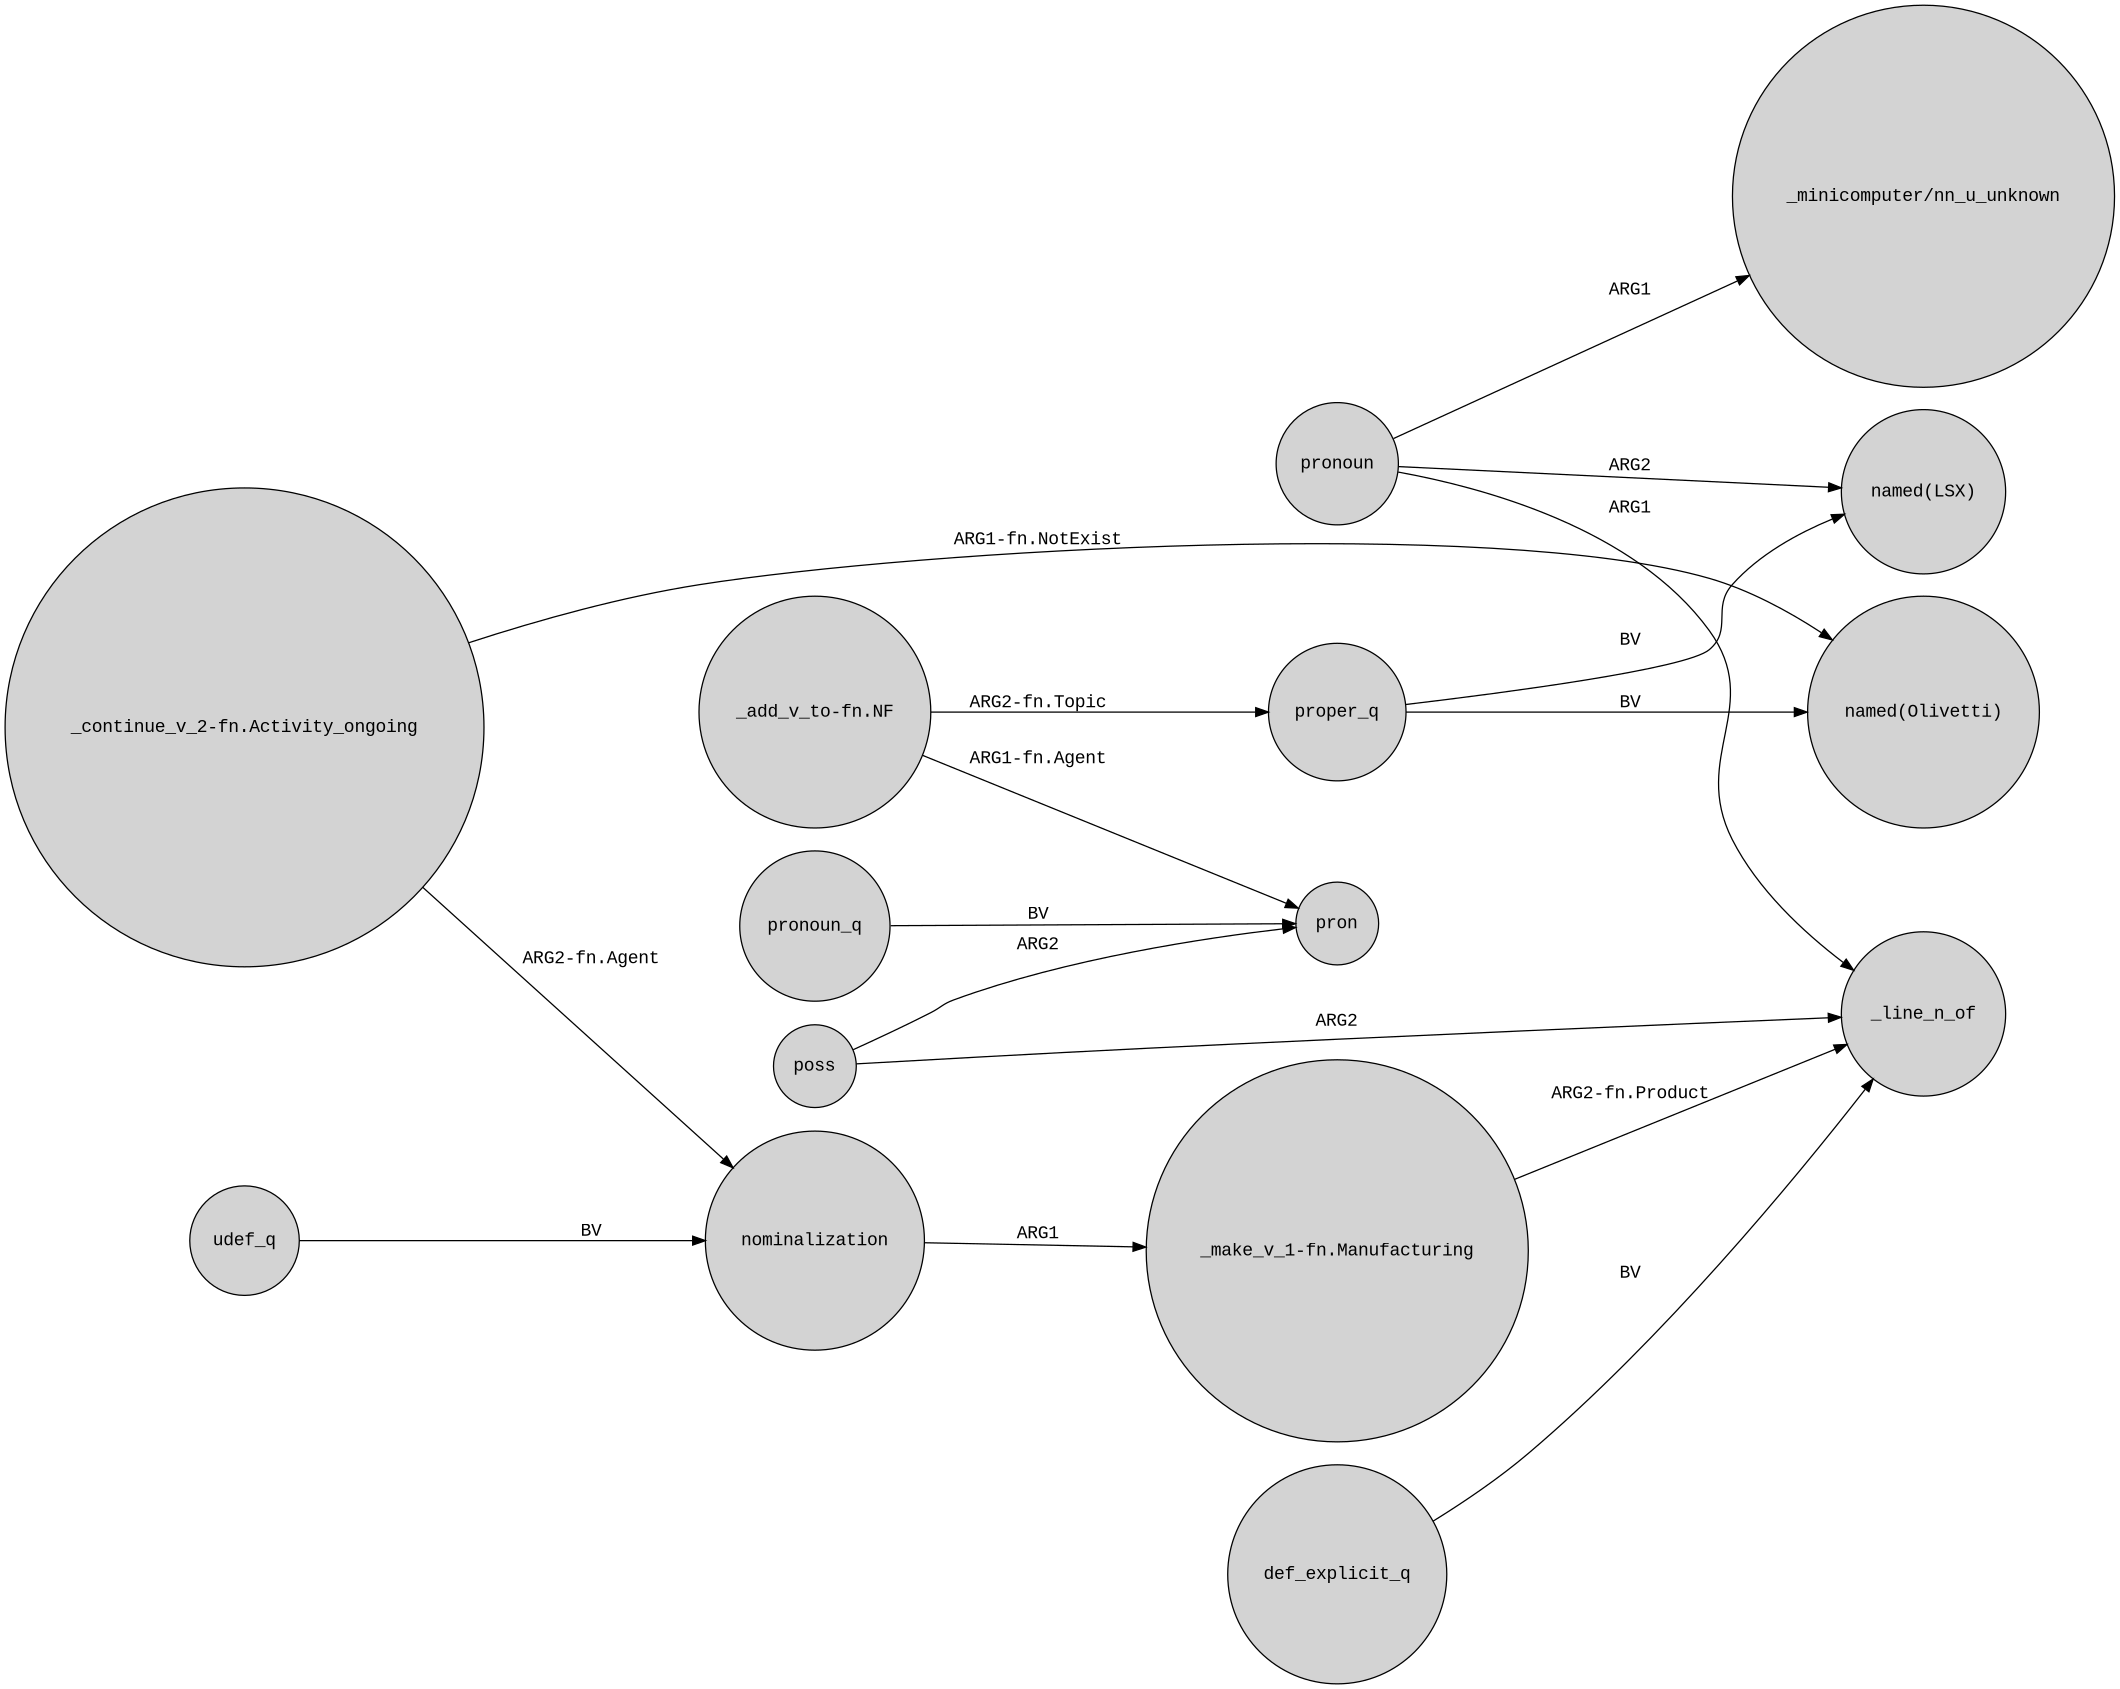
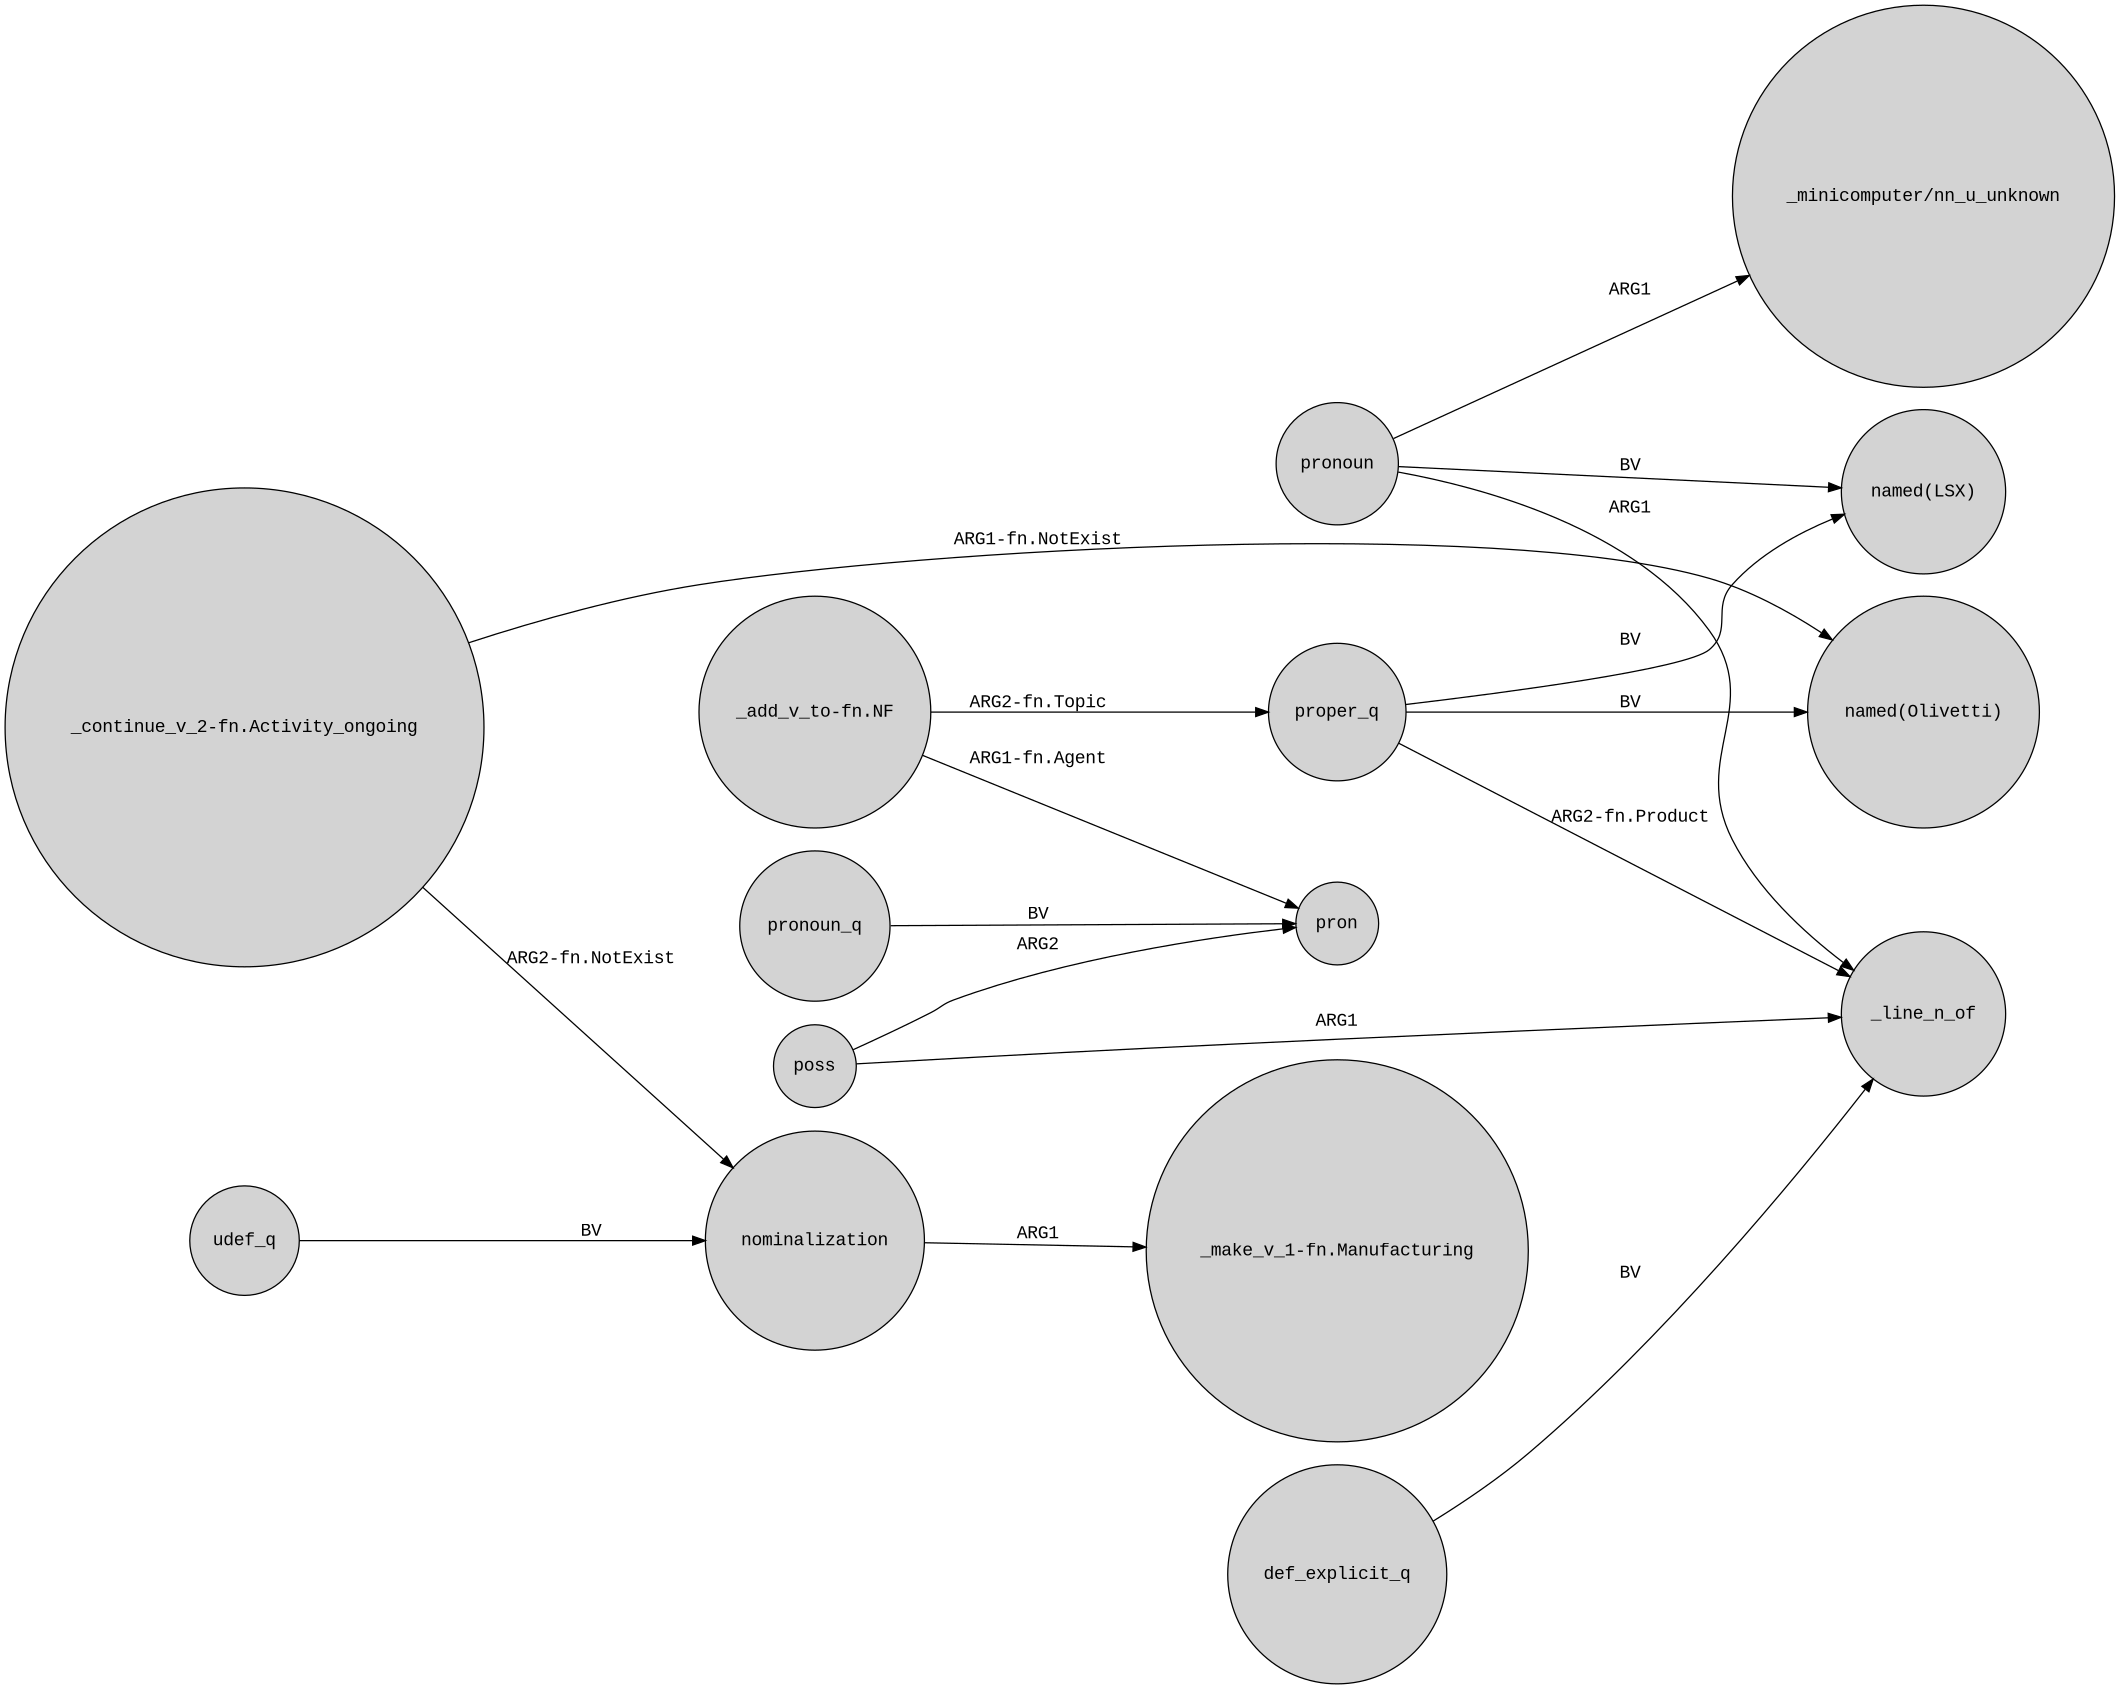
(1630, 466) -> (1630, 466)
(591, 959) -> (591, 959)
(1337, 1021) -> (1337, 1021)
(1675, 1114) -> (1619, 857)
